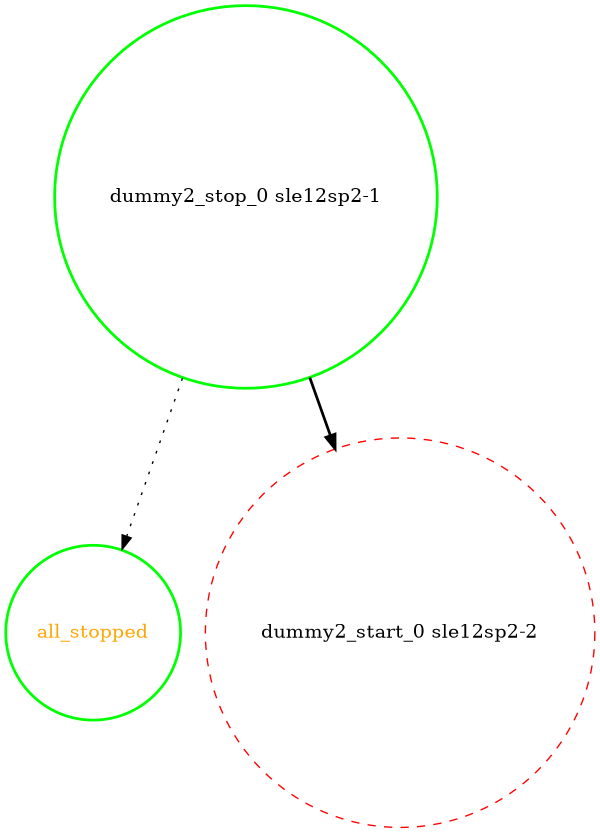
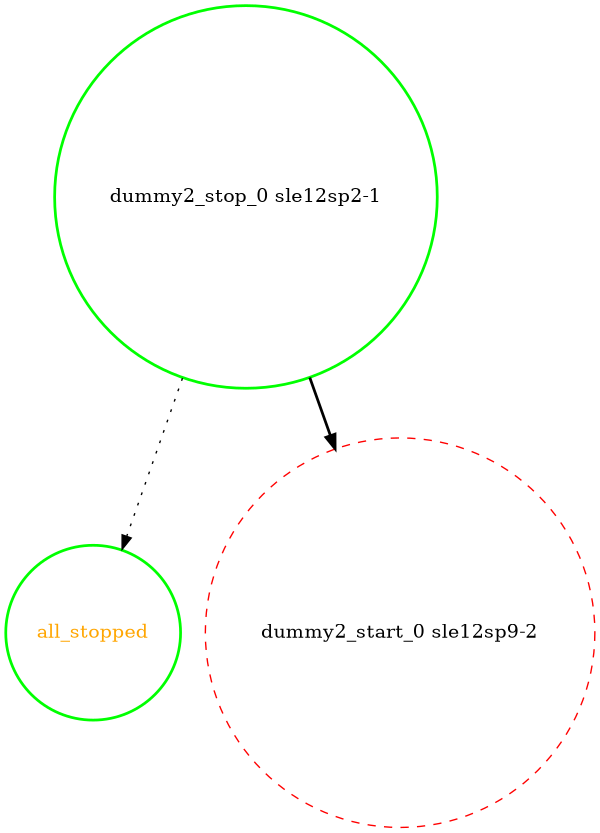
(400, 633) -> (400, 633)
